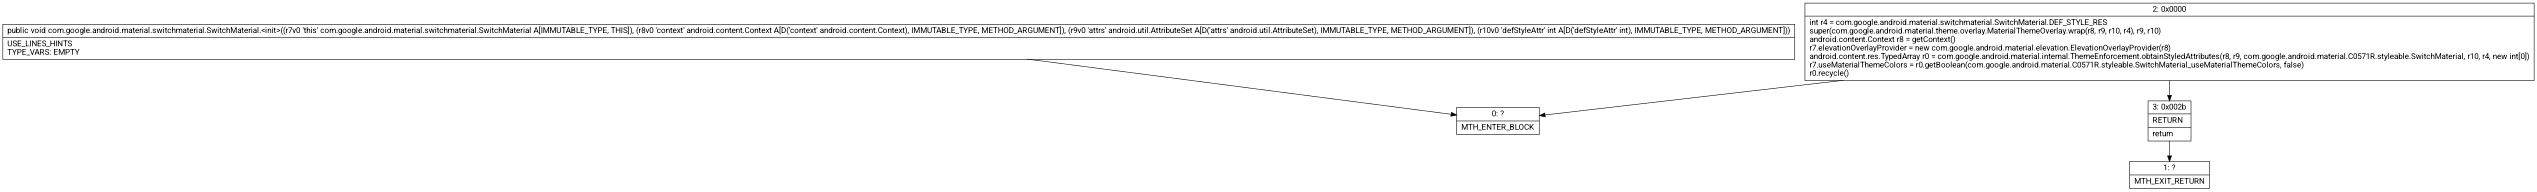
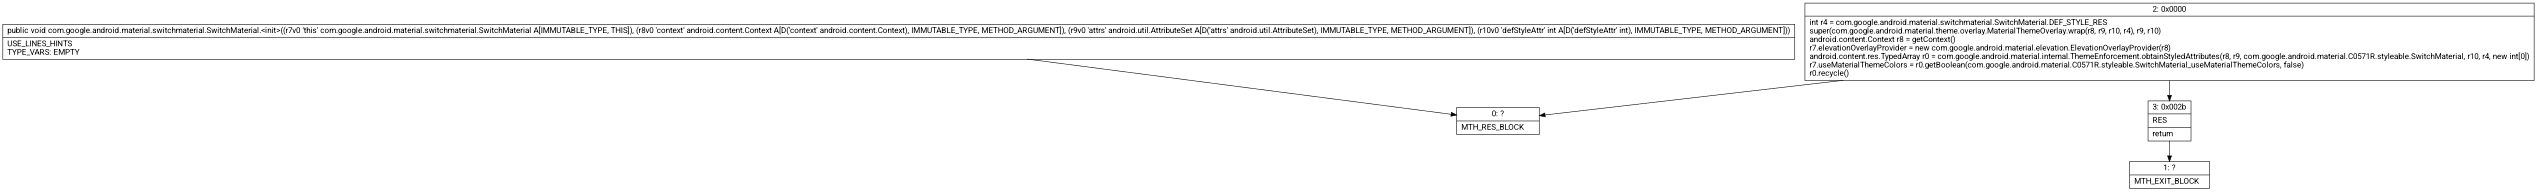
(2168, 120) -> (2160, 120)
(1498, 127) -> (1493, 127)
(2170, 181) -> (2167, 181)
